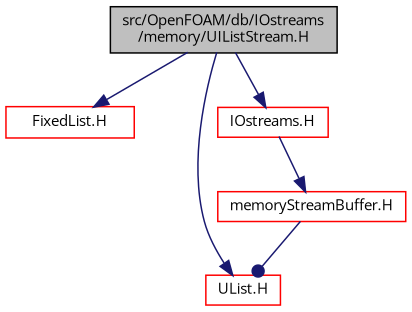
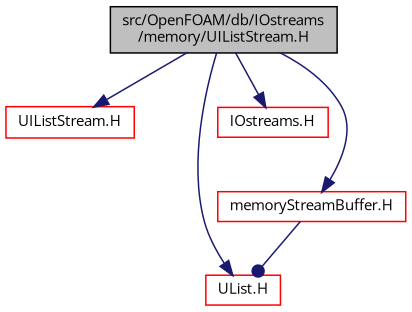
(70, 122) -> (70, 122)
(289, 157) -> (340, 104)
